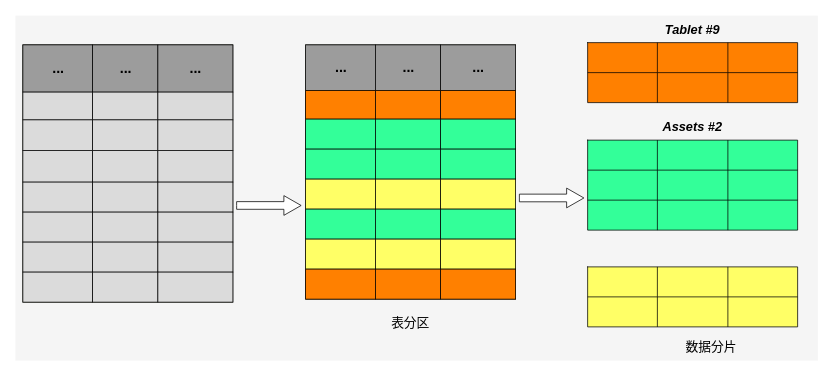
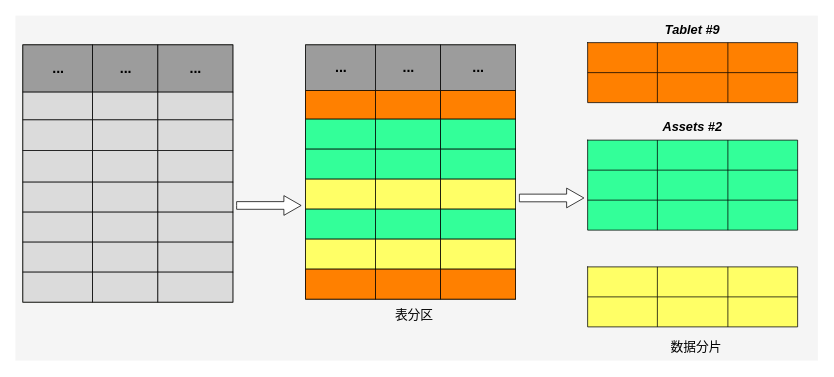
(411, 323) -> (414, 315)
(711, 348) -> (696, 348)
